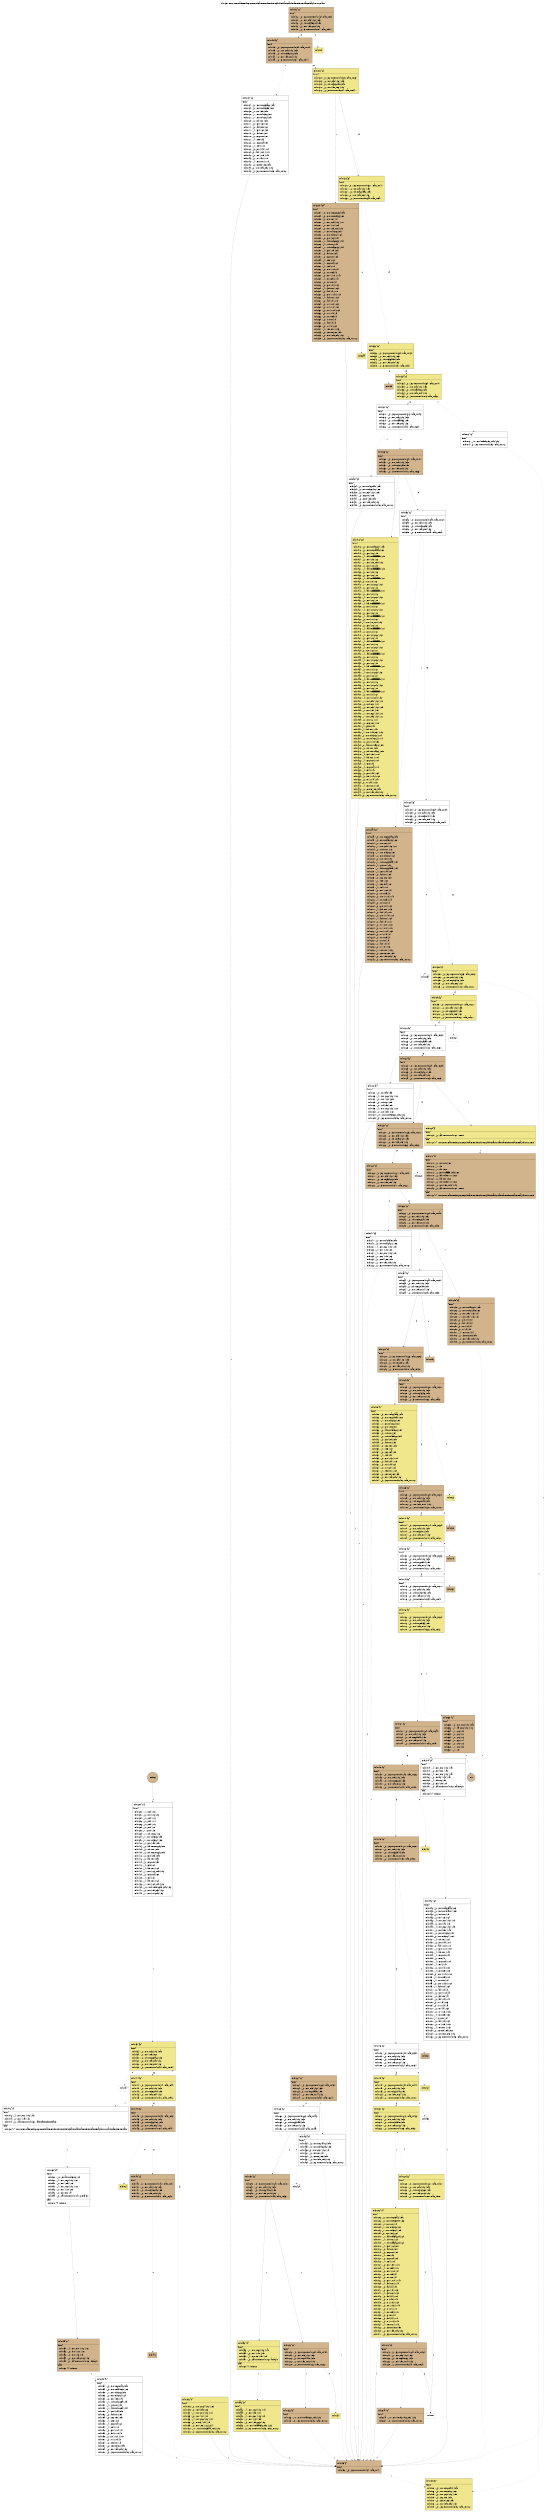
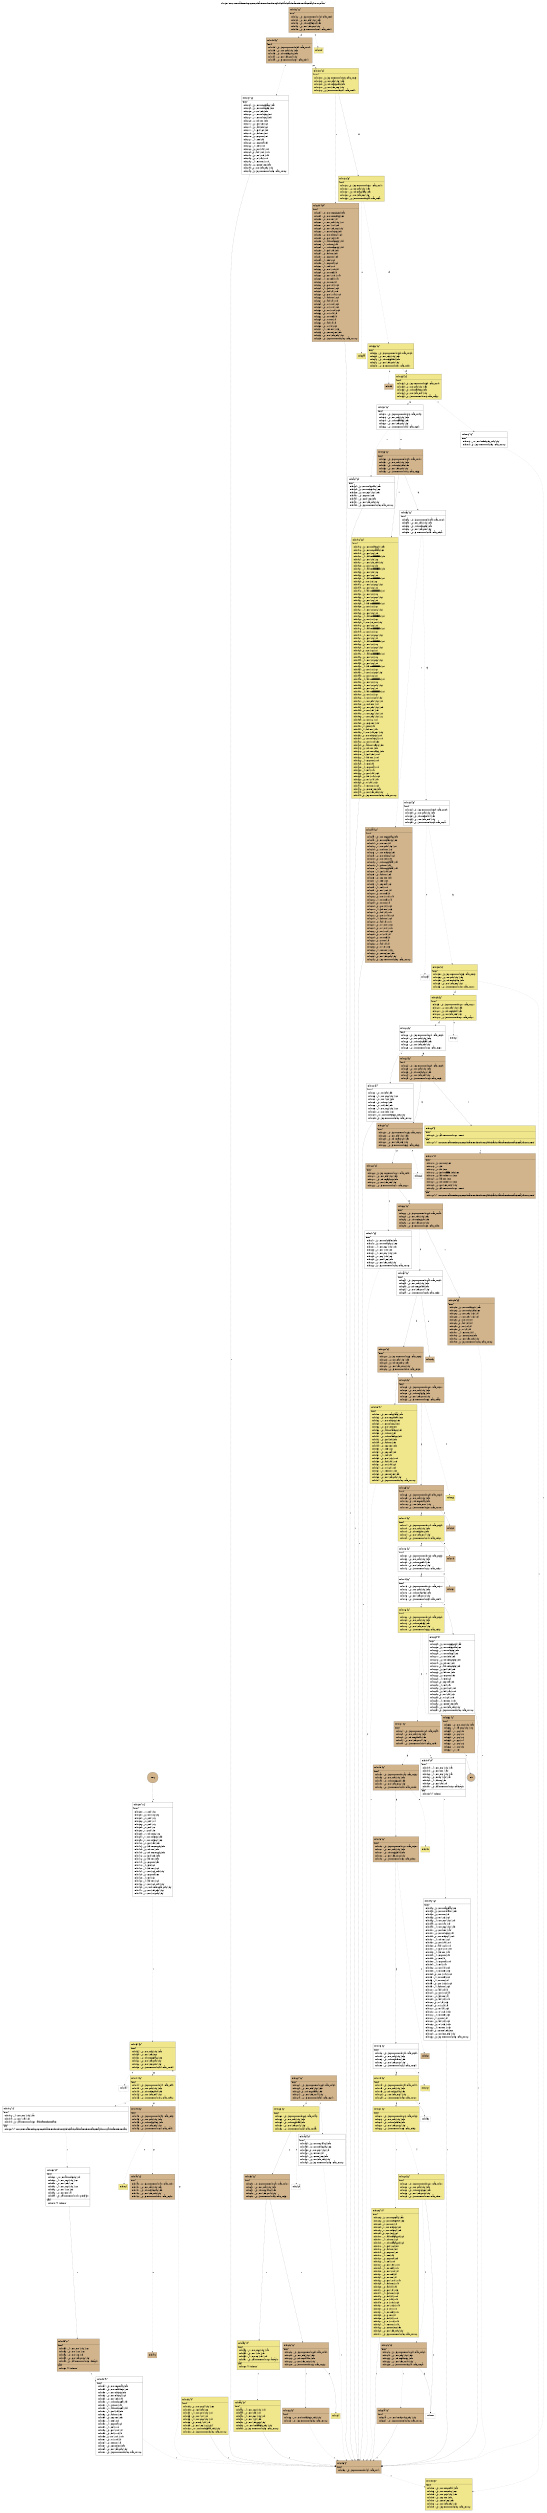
none -> (452, 1674)
(153, 1777) -> (153, 1777)
(296, 2119) -> (296, 2119)
(401, 2154) -> (412, 2152)
